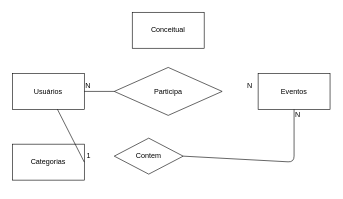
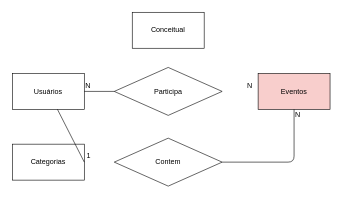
(294, 92) -> (294, 92)
(149, 156) -> (168, 162)
